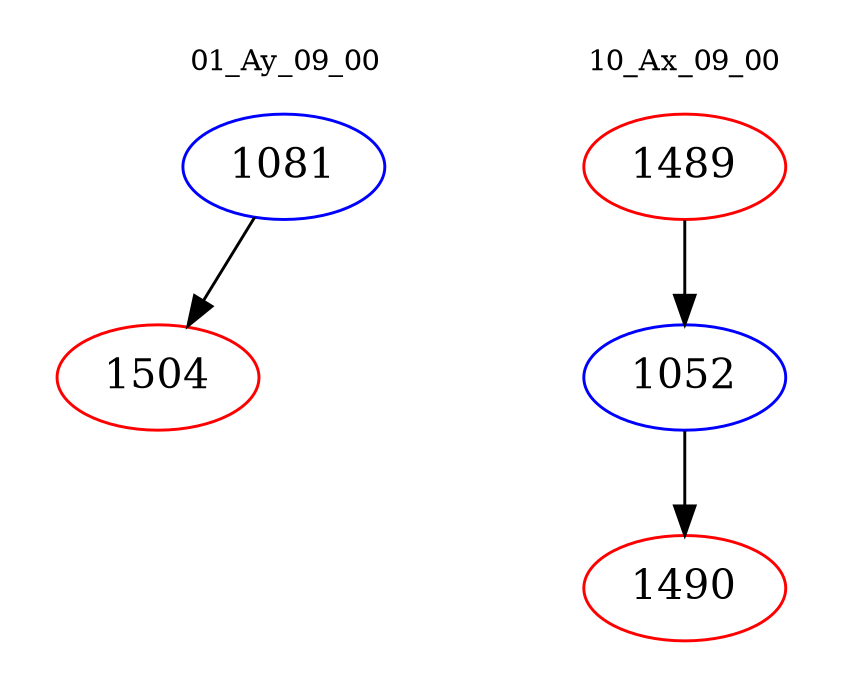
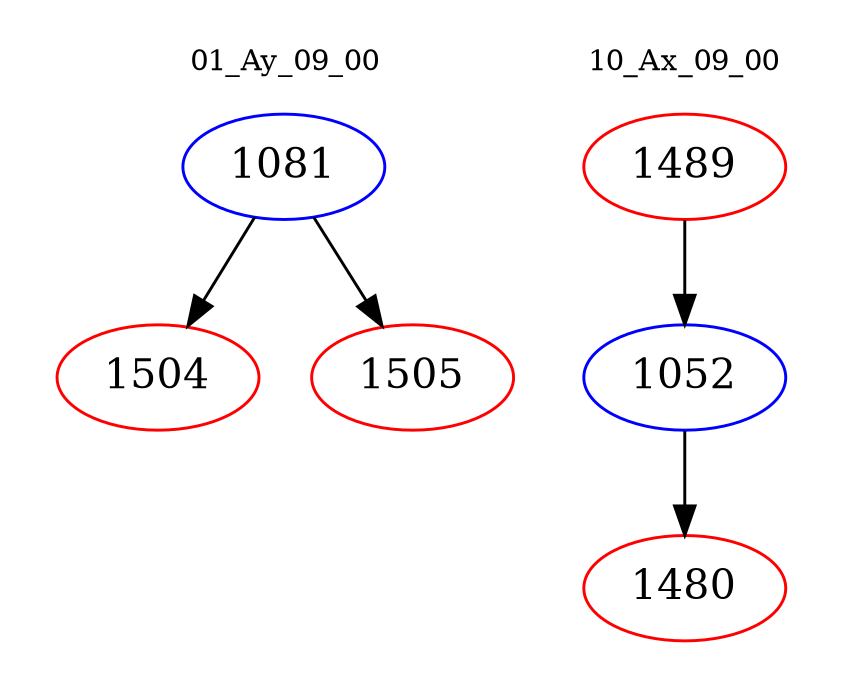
none -> (413, 378)
(685, 588) -> (685, 588)
